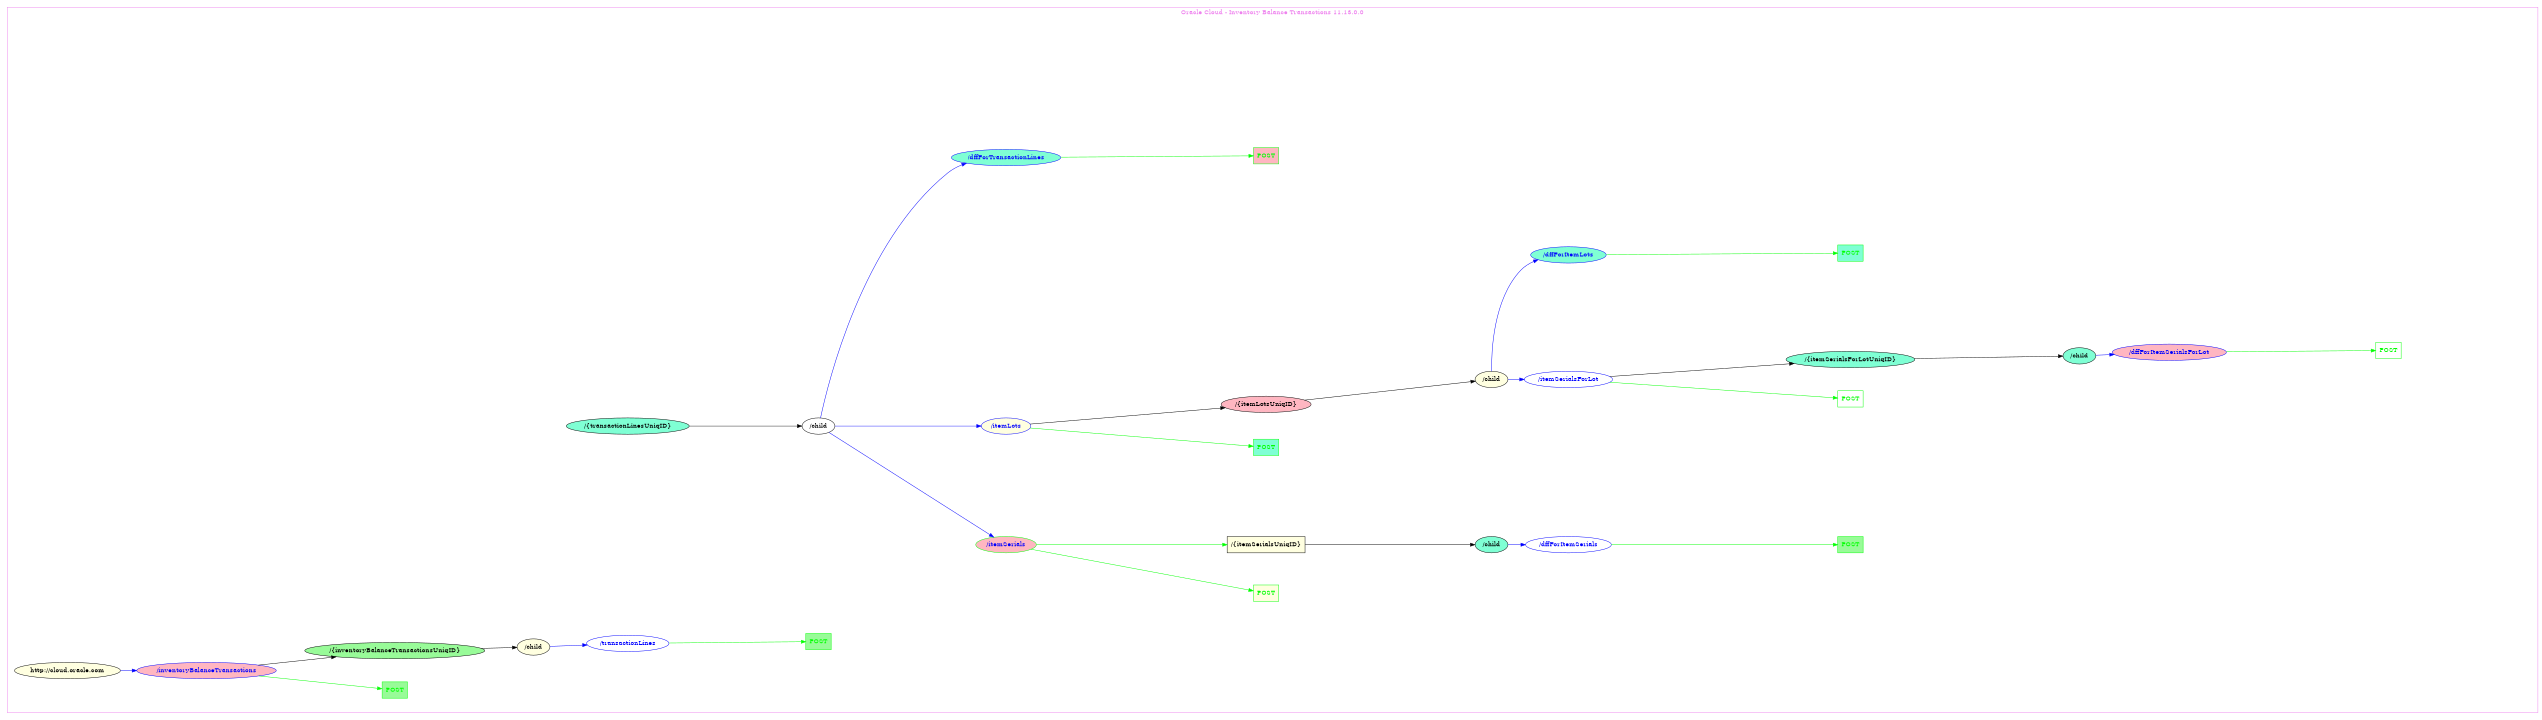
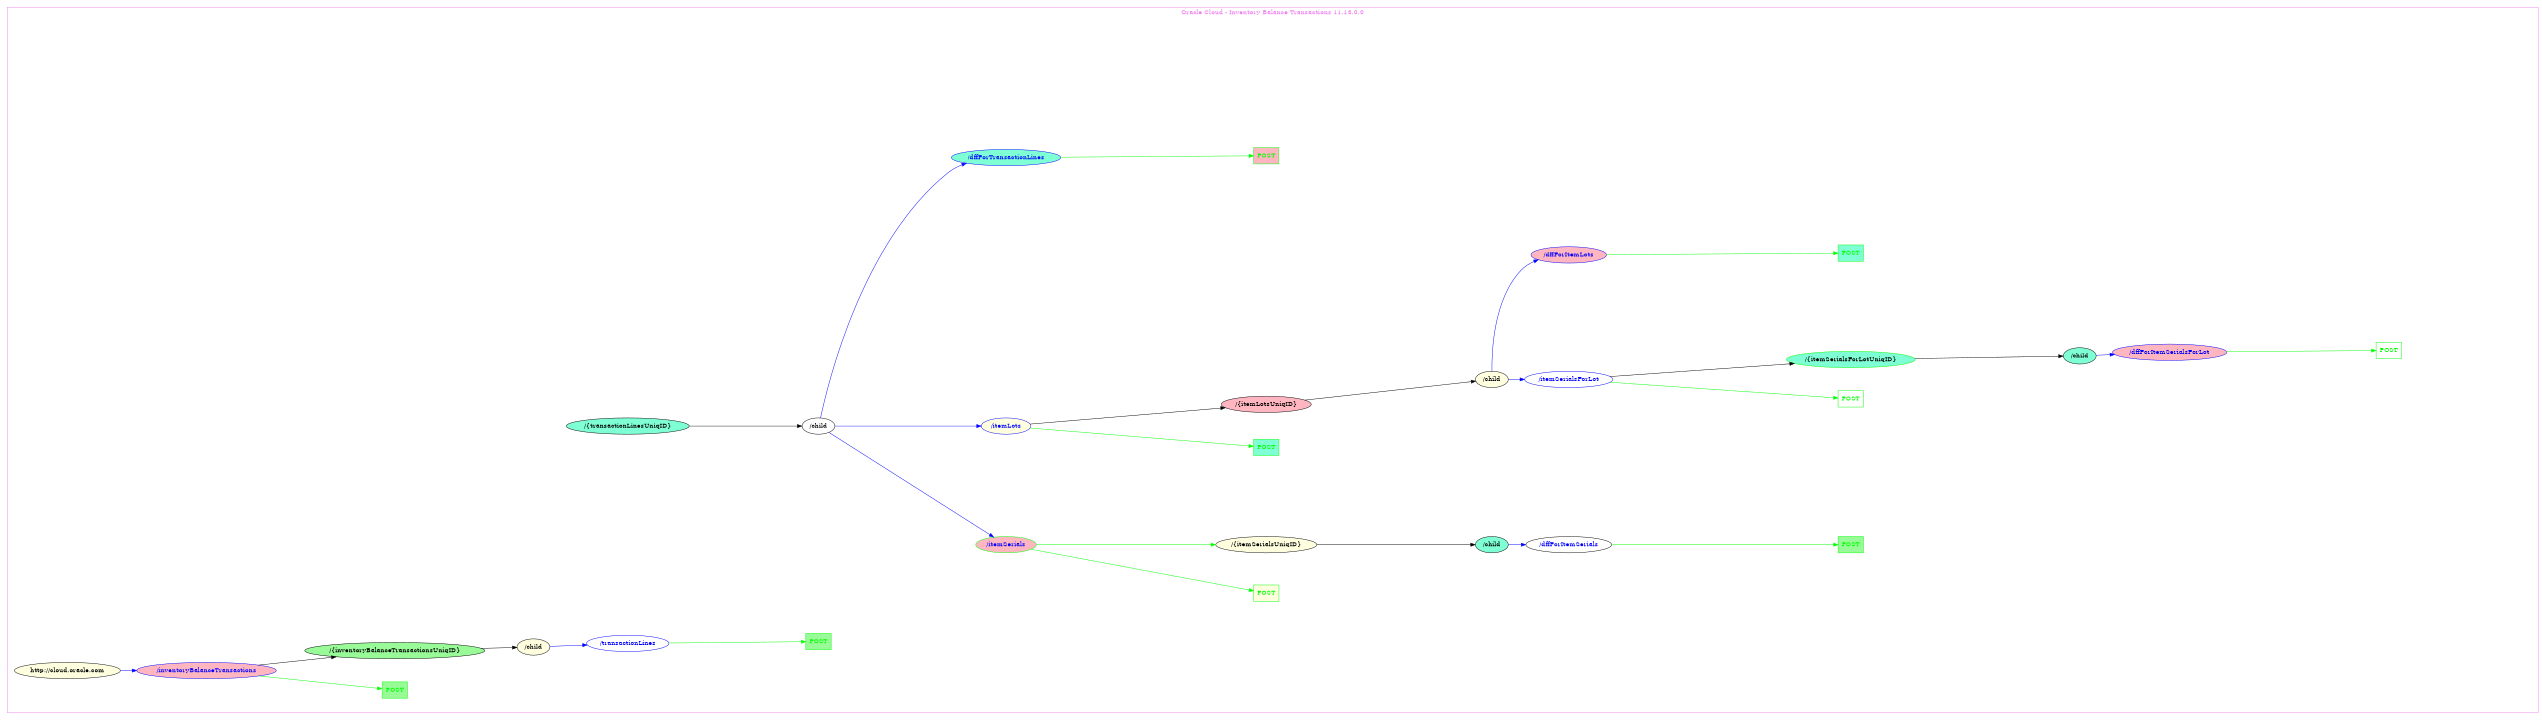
(1568, 255) -> (1569, 255)
(1850, 360) -> (1851, 360)
(1266, 545) -> (1266, 545)
(1568, 545) -> (1569, 545)
